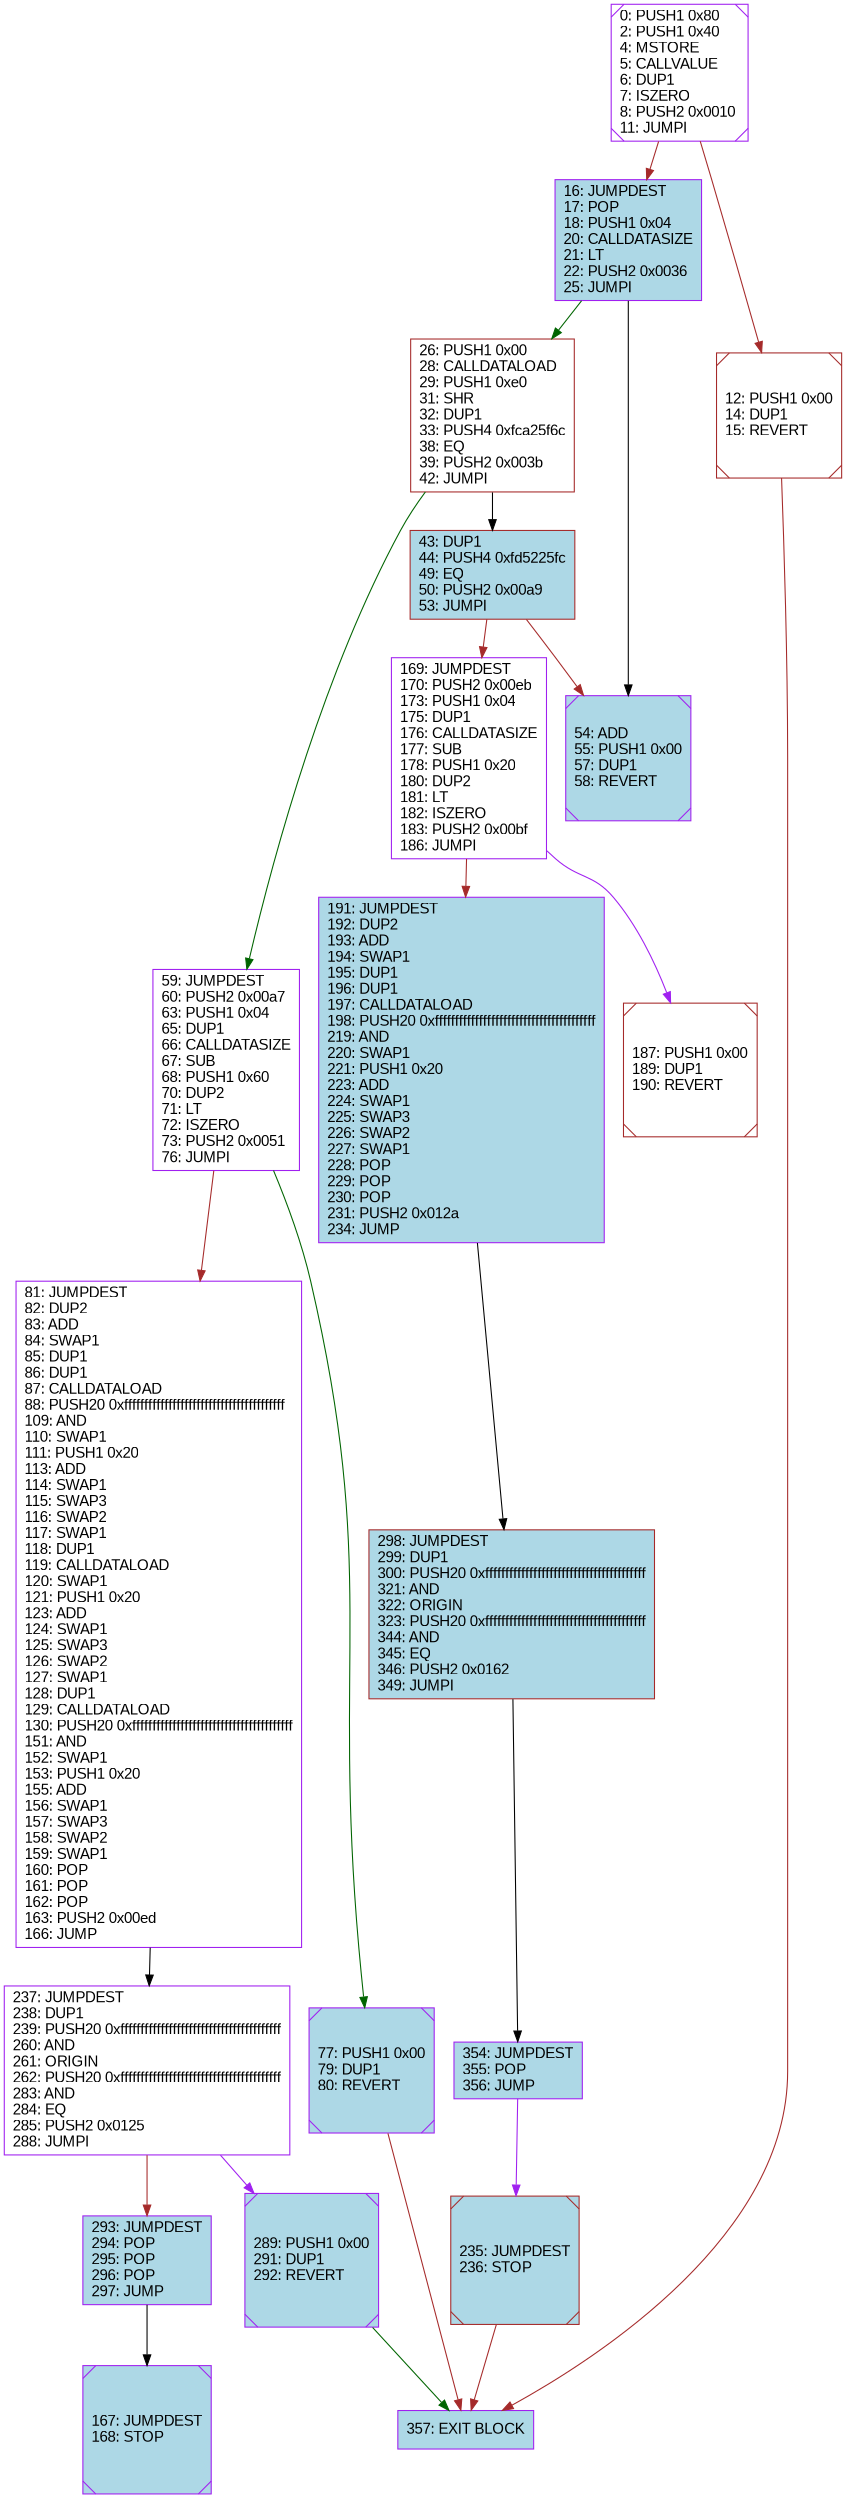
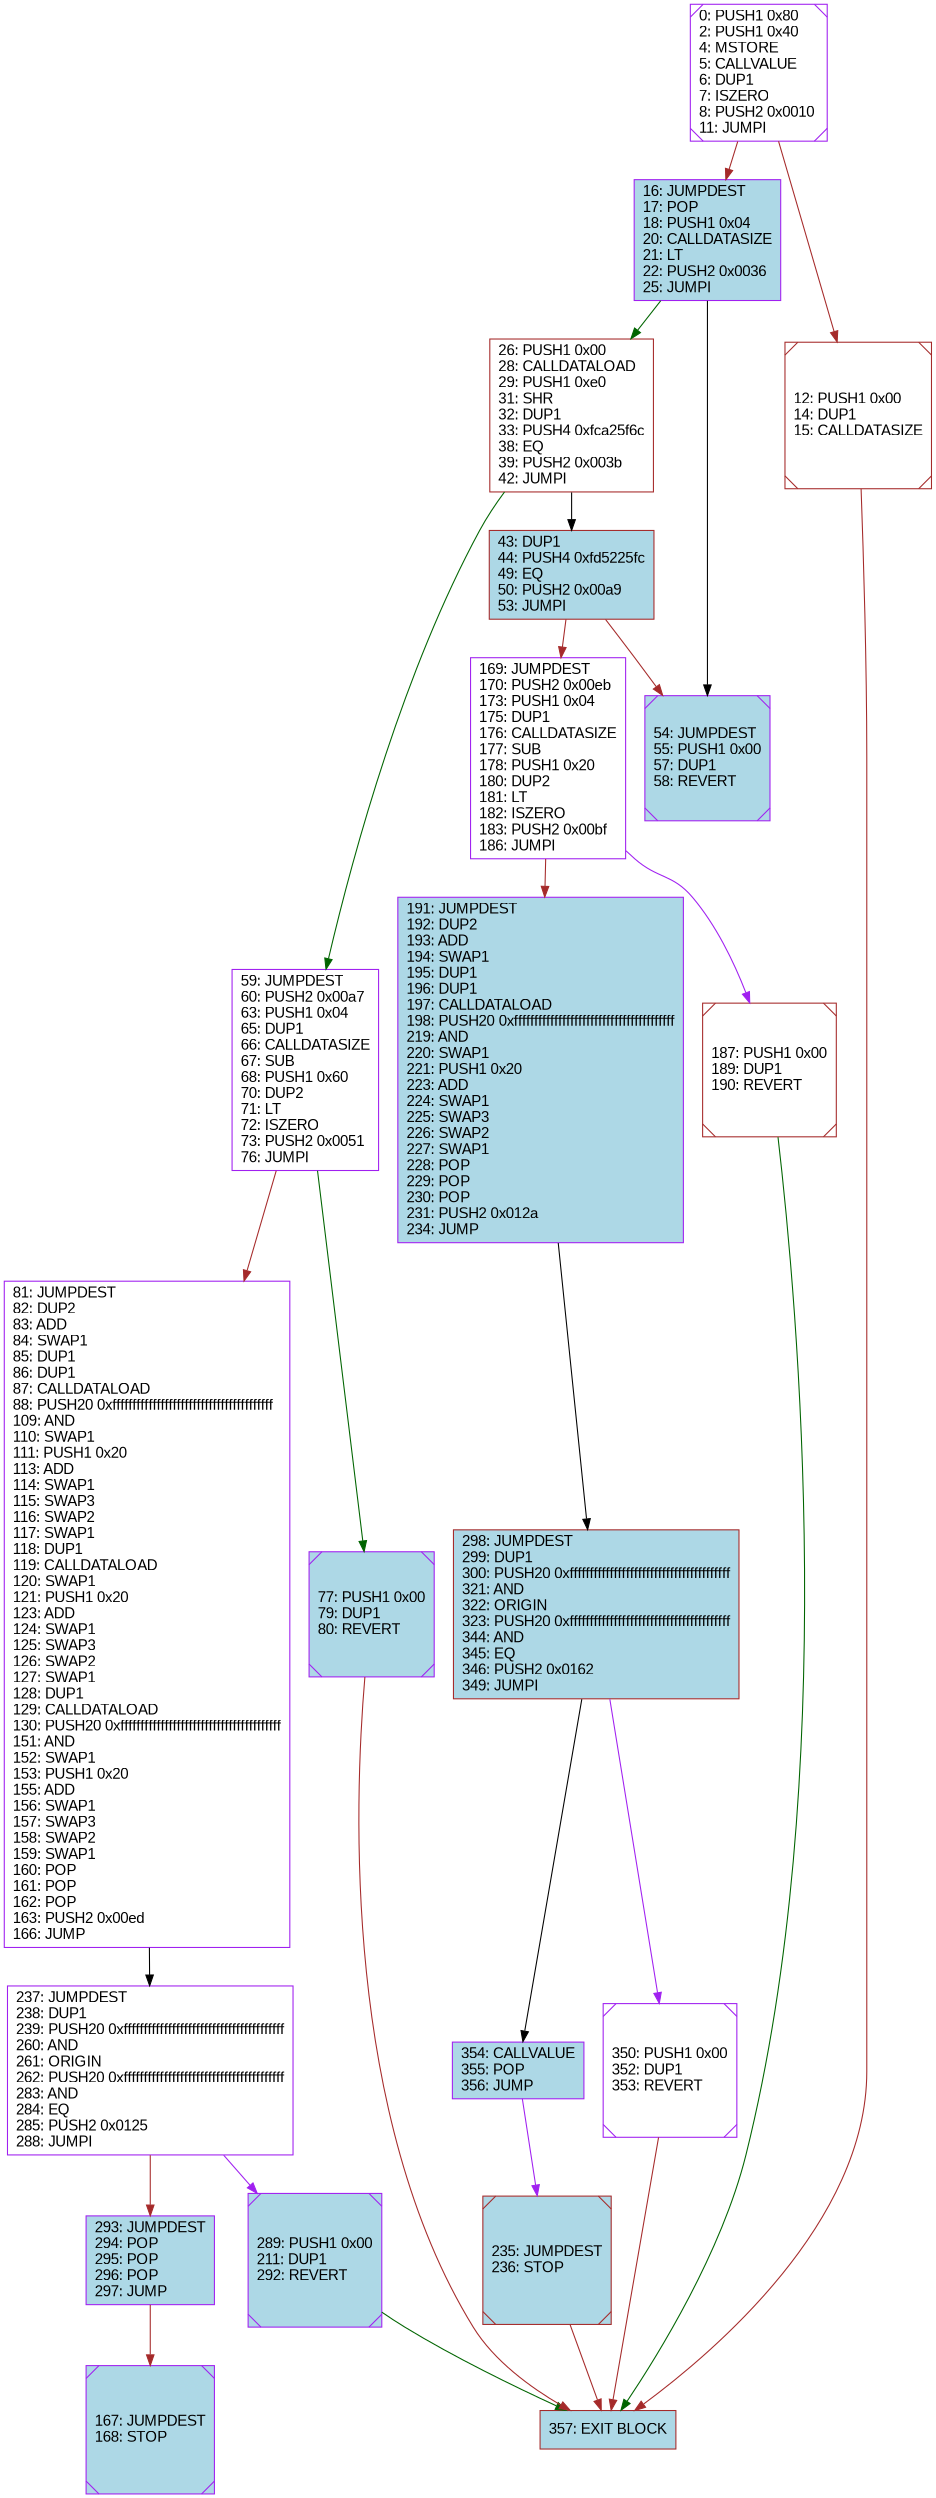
(779, 415) -> (858, 415)
(628, 758) -> (707, 758)
none -> (798, 1785)
(518, 2070) -> (518, 2070)
none -> (670, 2070)
(312, 2260) -> (315, 2260)
(147, 2330) -> (150, 2330)
(466, 2430) -> (608, 2430)
